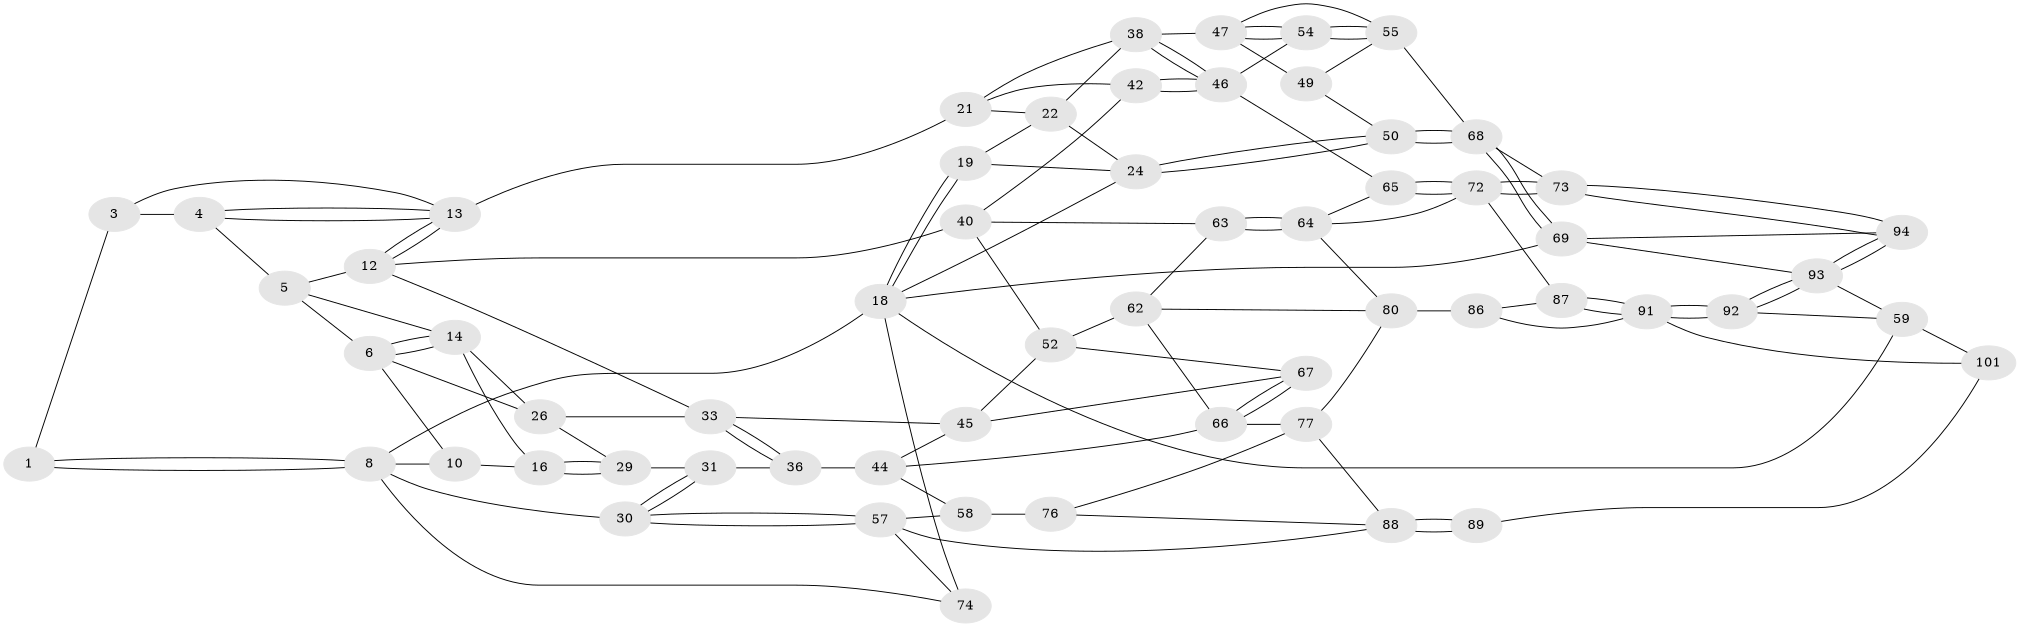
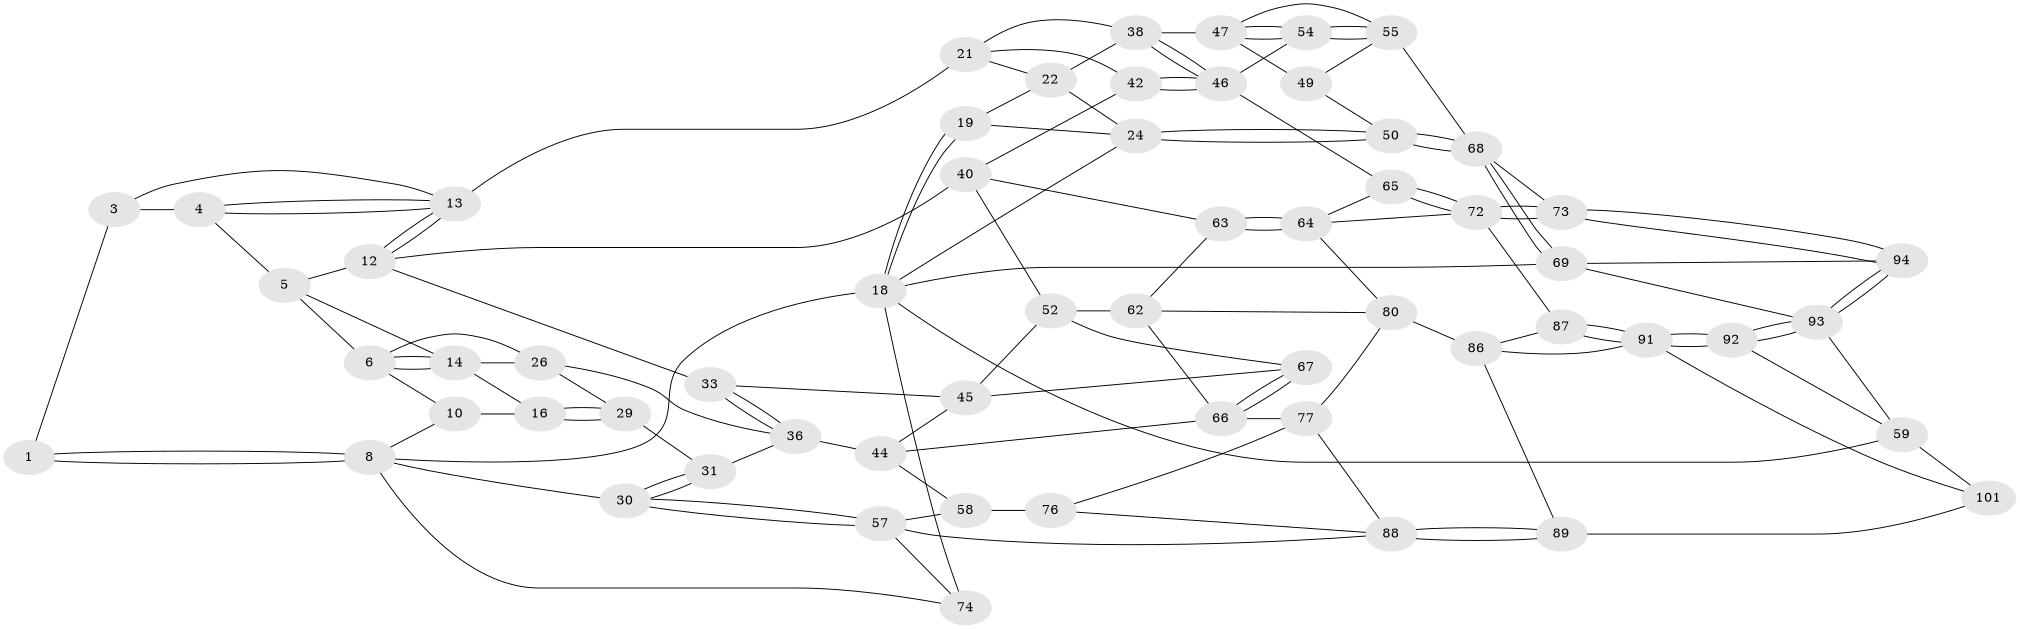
(625, 417) -> (664, 396)
none -> (1519, 441)
